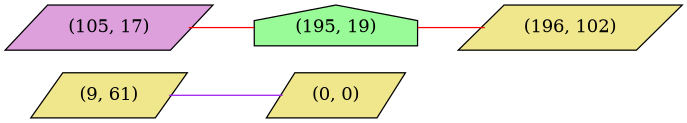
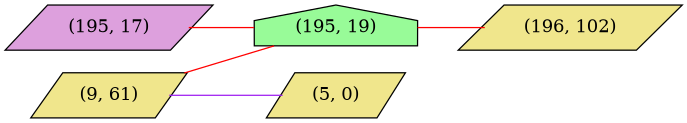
(109, 28) -> (109, 28)
none -> (229, 59)
(336, 95) -> (336, 95)
